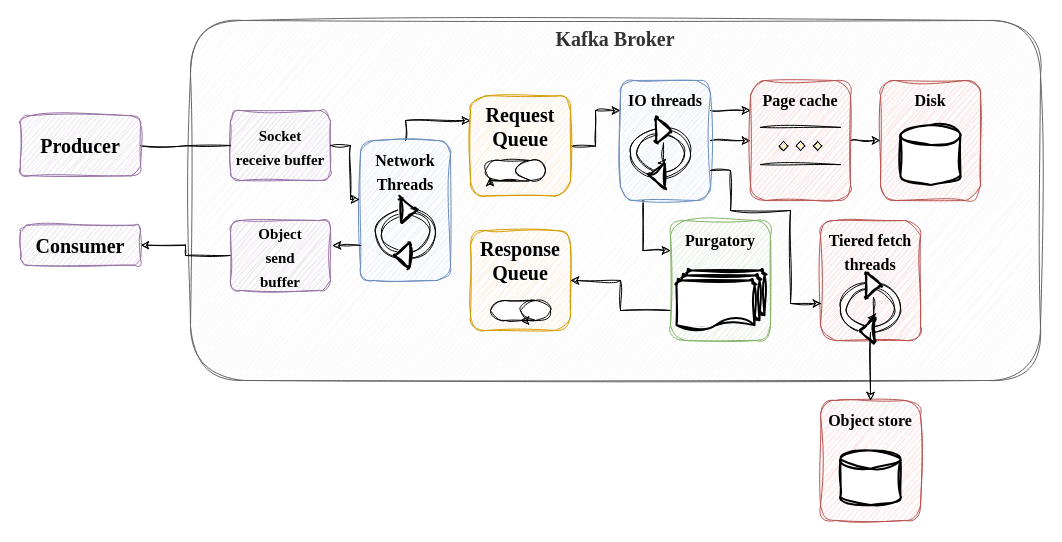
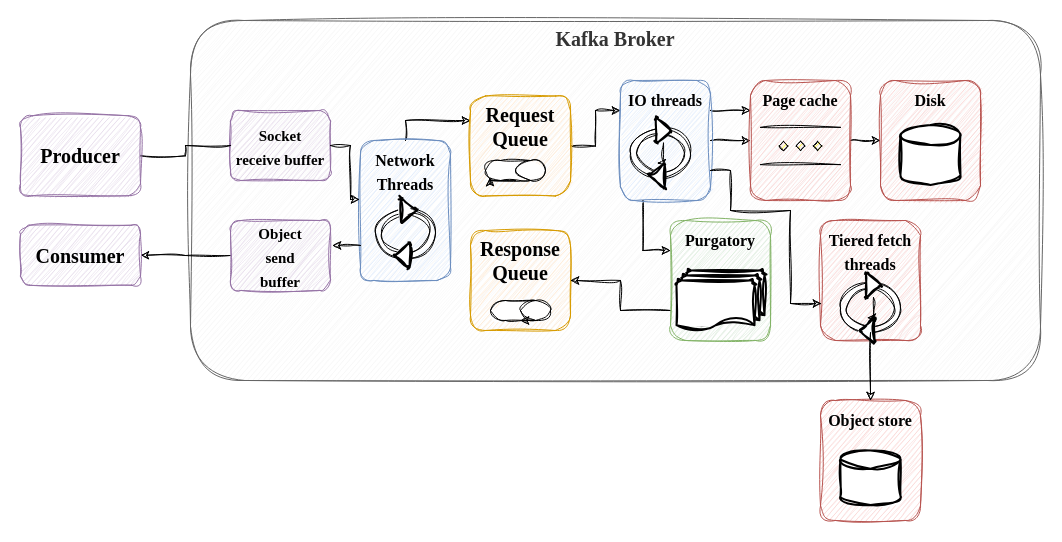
(81, 146) -> (81, 156)
(81, 245) -> (81, 255)
